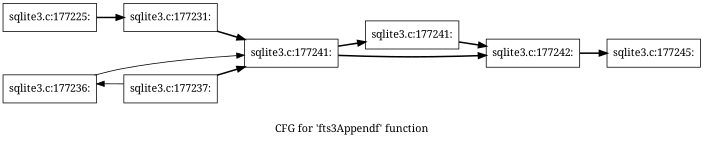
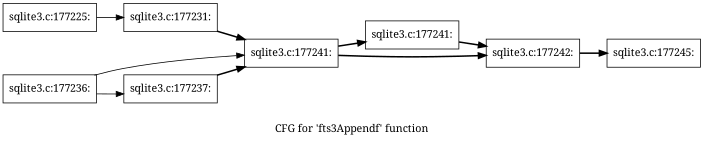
(106, 17) -> (106, 17)
(114, 84) -> (106, 94)
